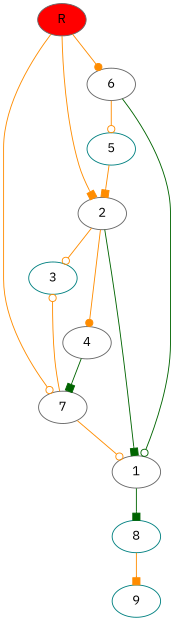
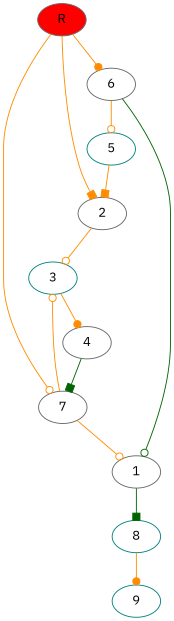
(95, 275) -> (68, 307)
(121, 338) -> none
(136, 565) -> (136, 565)
